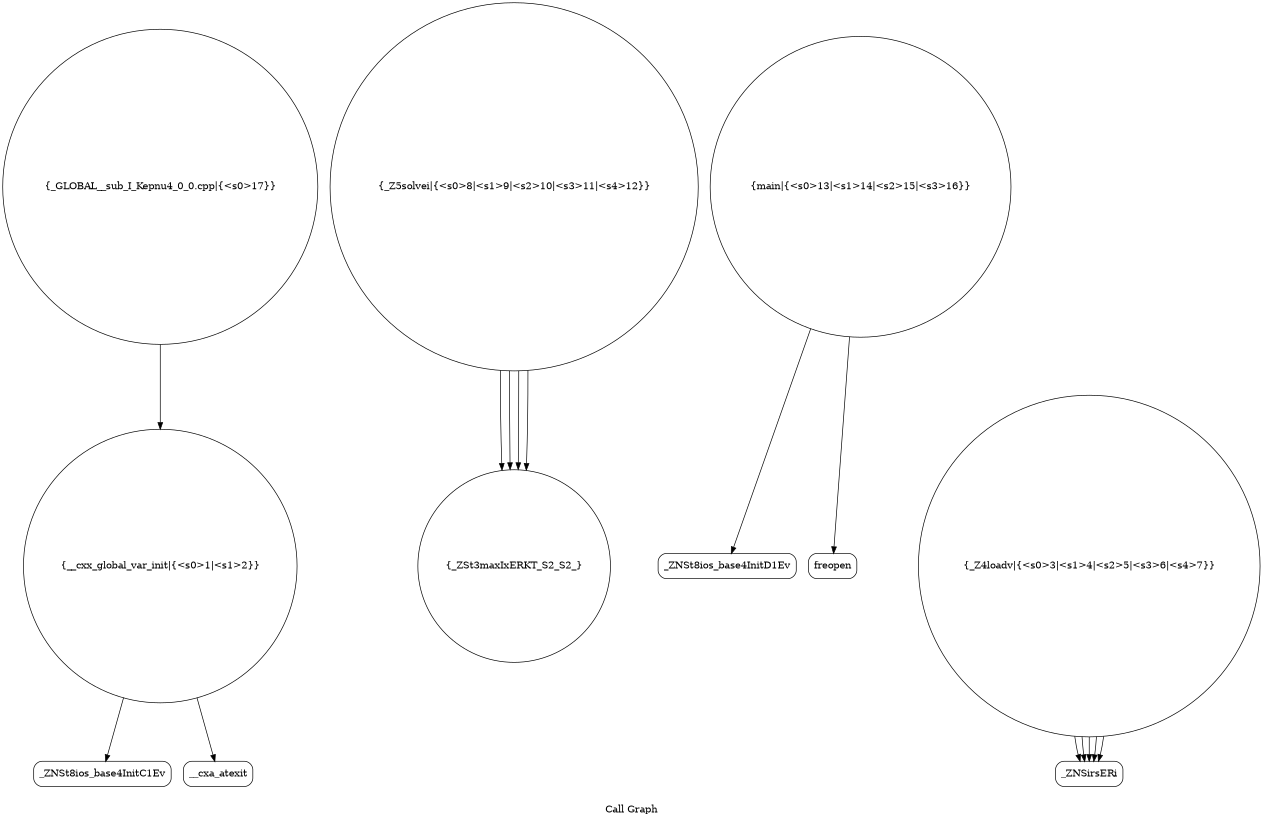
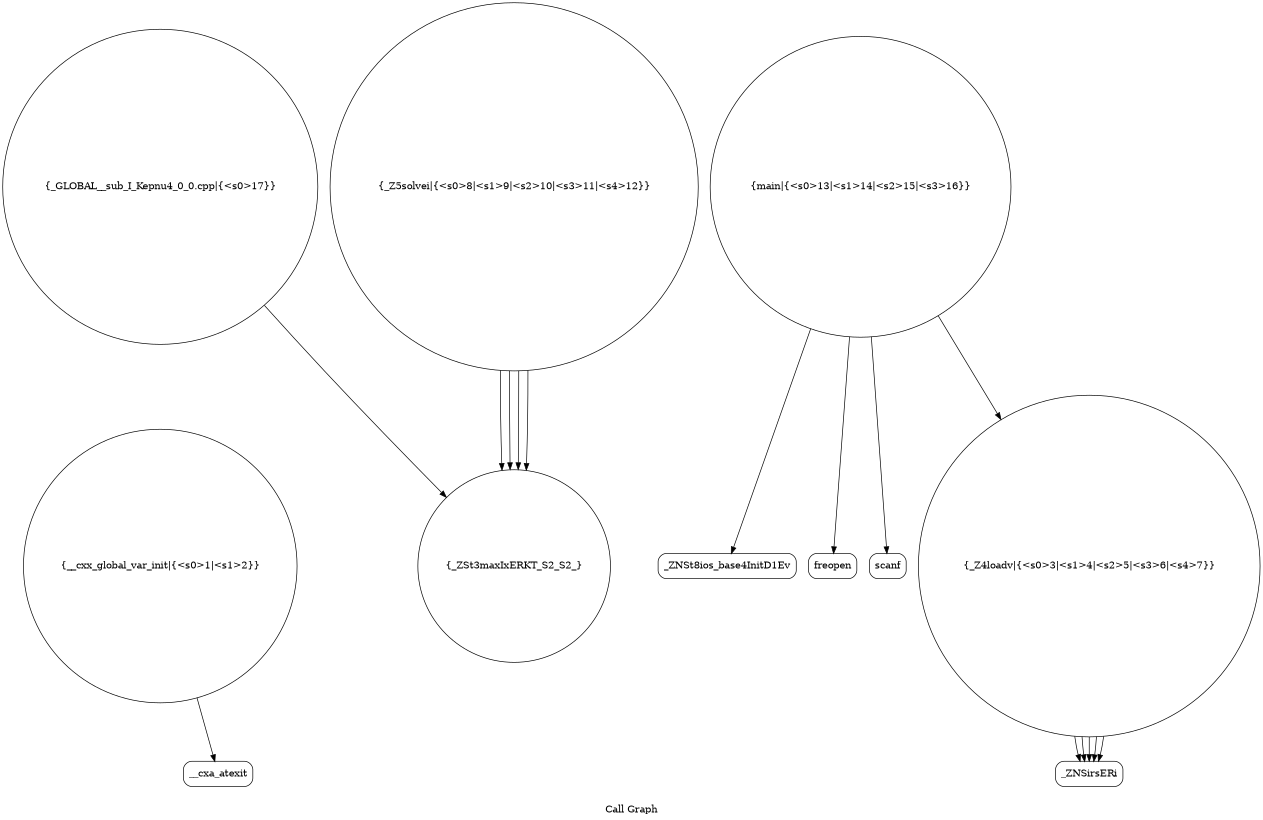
none -> (968, 365)
(160, 383) -> (352, 400)
none -> (888, 566)
(102, 774) -> none
